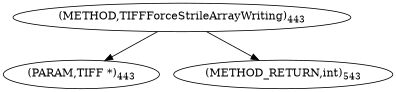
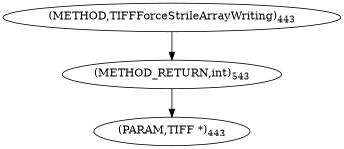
(135, 44) -> (172, 99)
